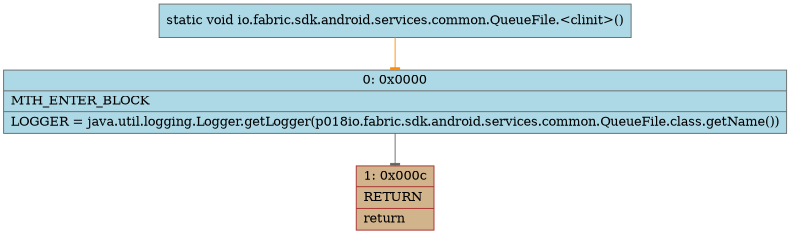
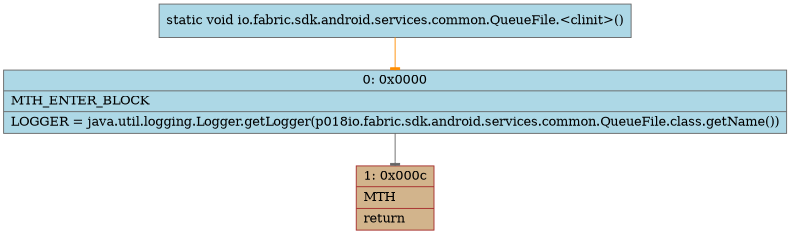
(393, 197) -> (380, 197)
